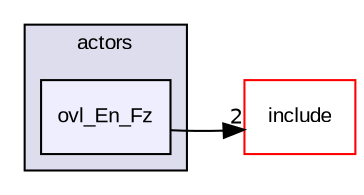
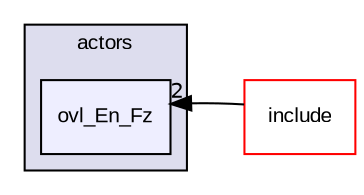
(200, 131) -> (218, 103)
